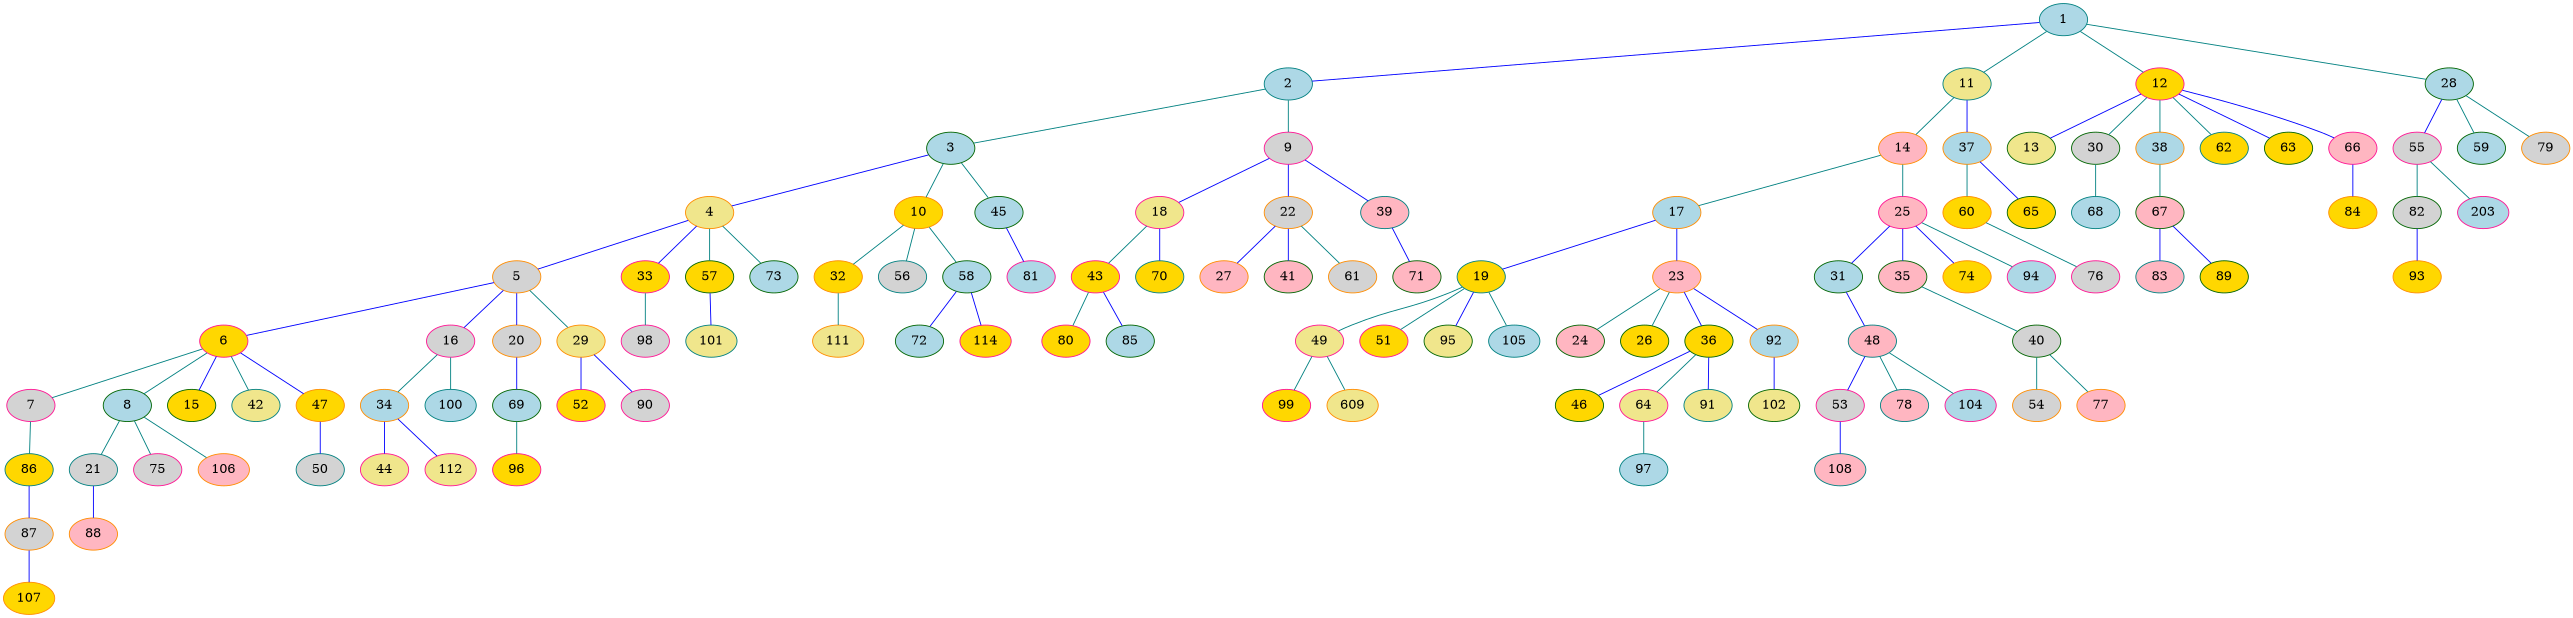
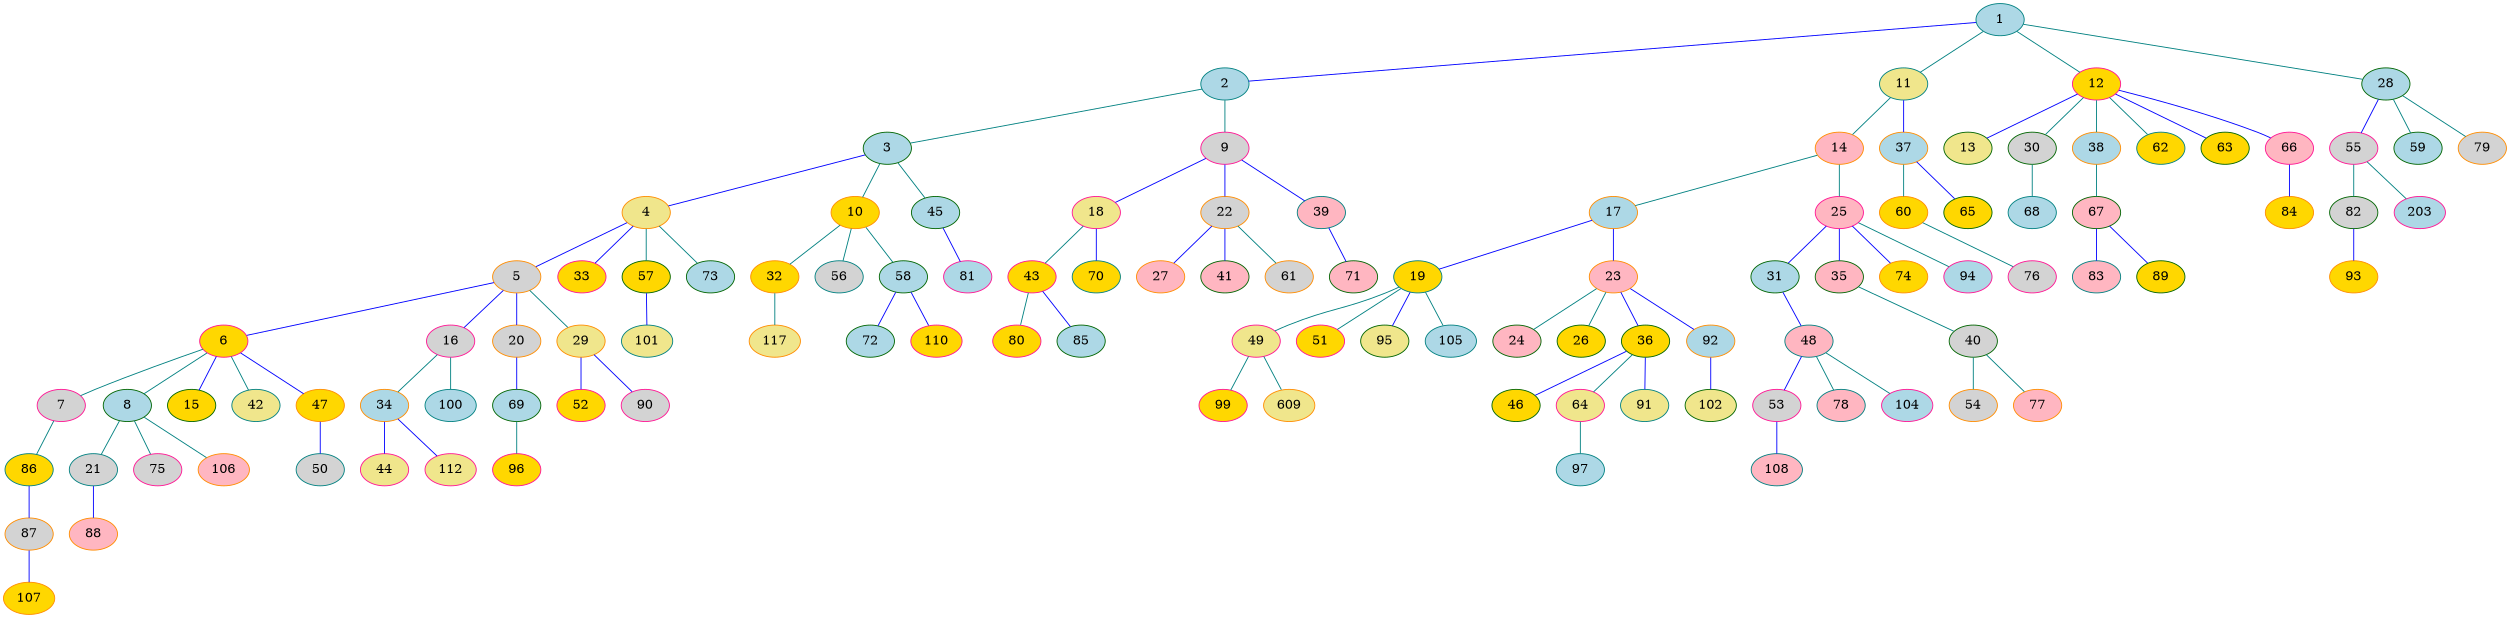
(645, 341) -> none
(838, 341) -> (775, 341)
(986, 341) -> (936, 341)
